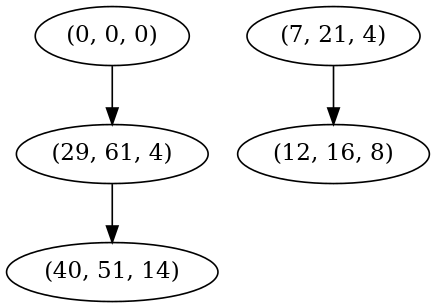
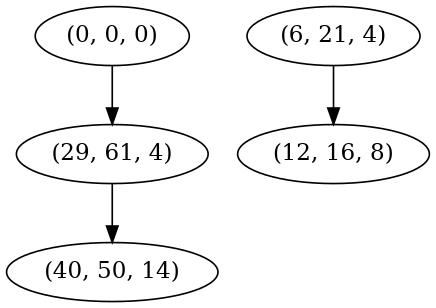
(334, 36) -> (334, 36)
(112, 272) -> (112, 272)
